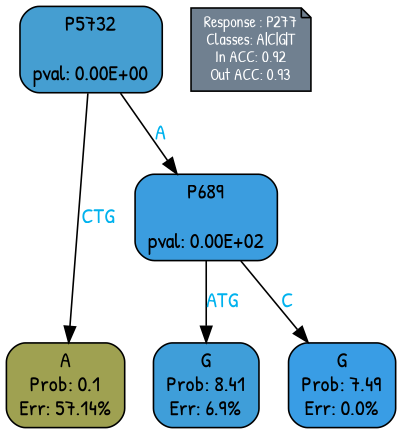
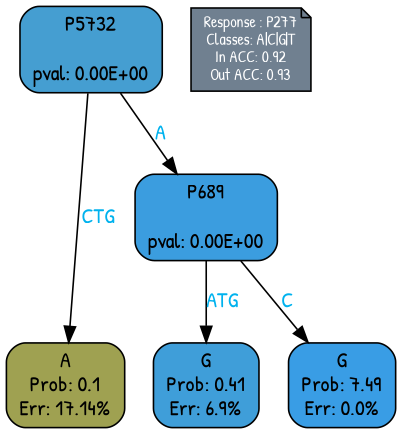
(206, 217) -> (206, 217)
(66, 385) -> (66, 385)
(206, 385) -> (206, 385)
